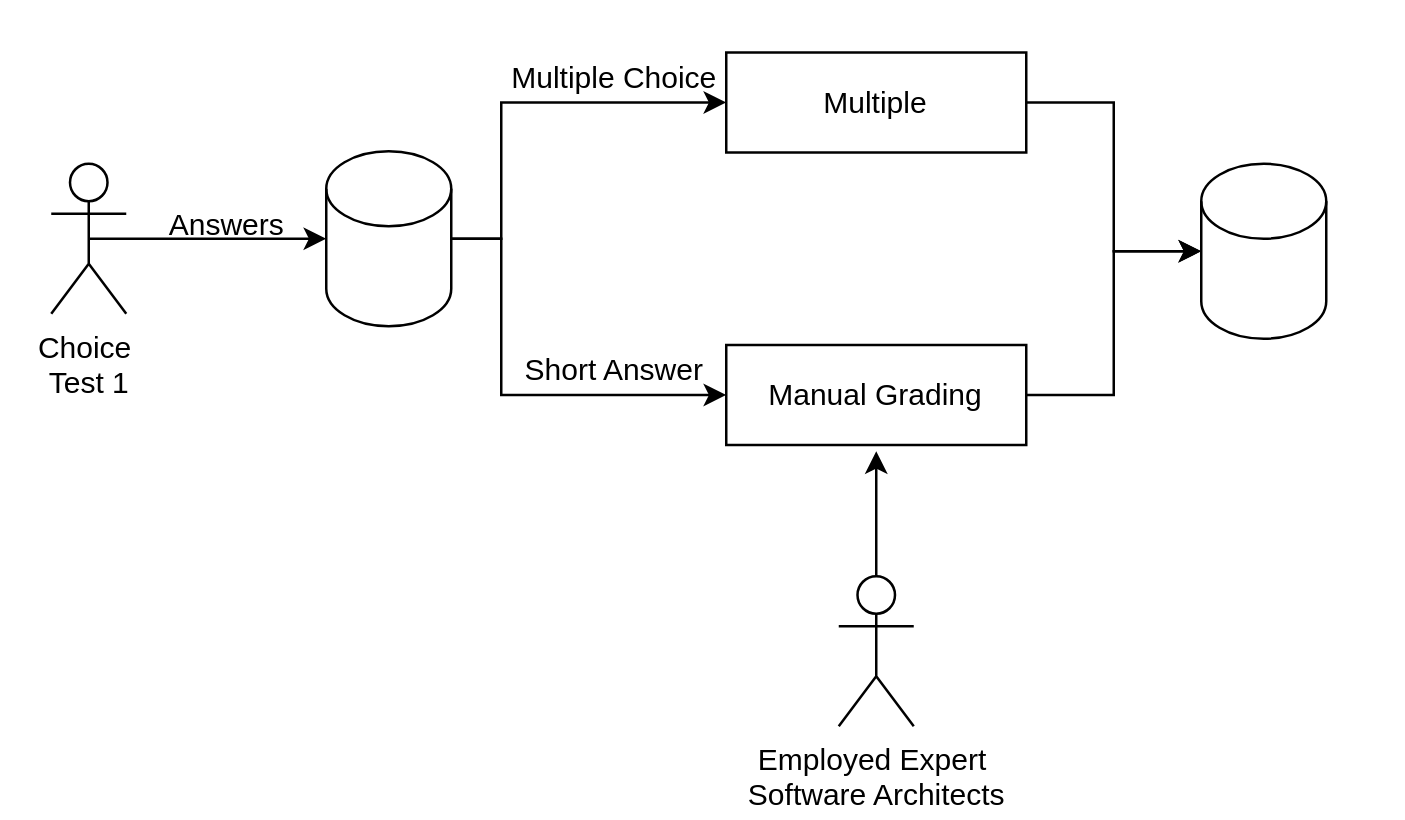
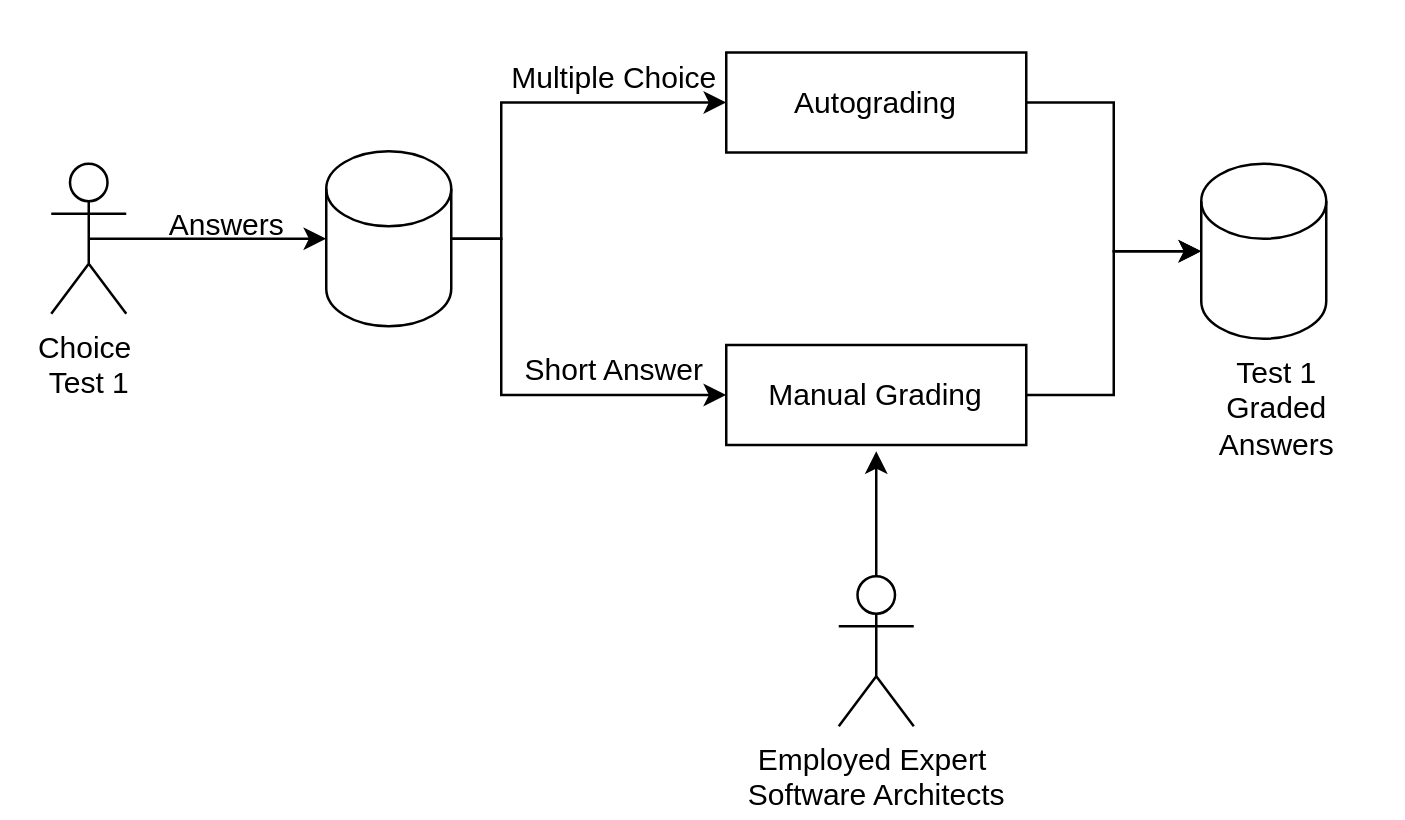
(876, 104) -> (876, 104)
none -> (1276, 408)
